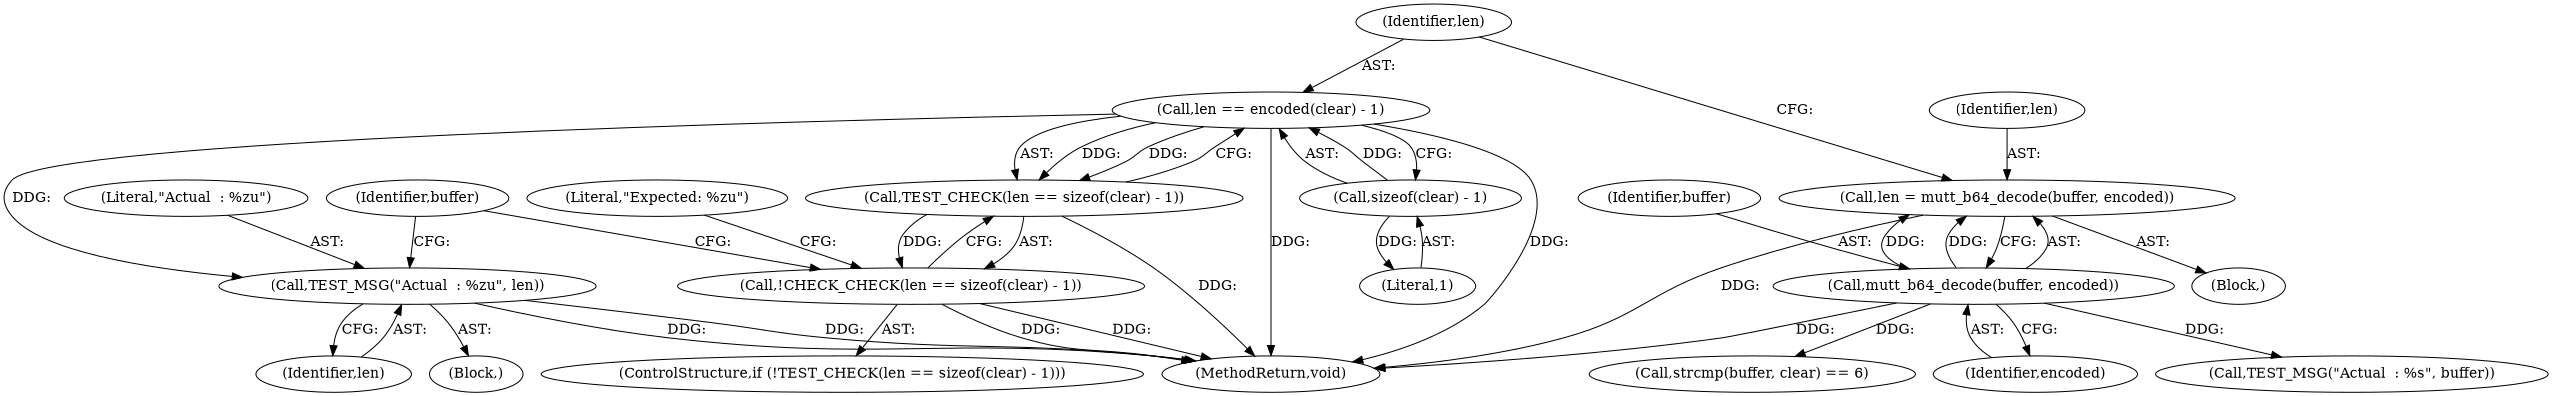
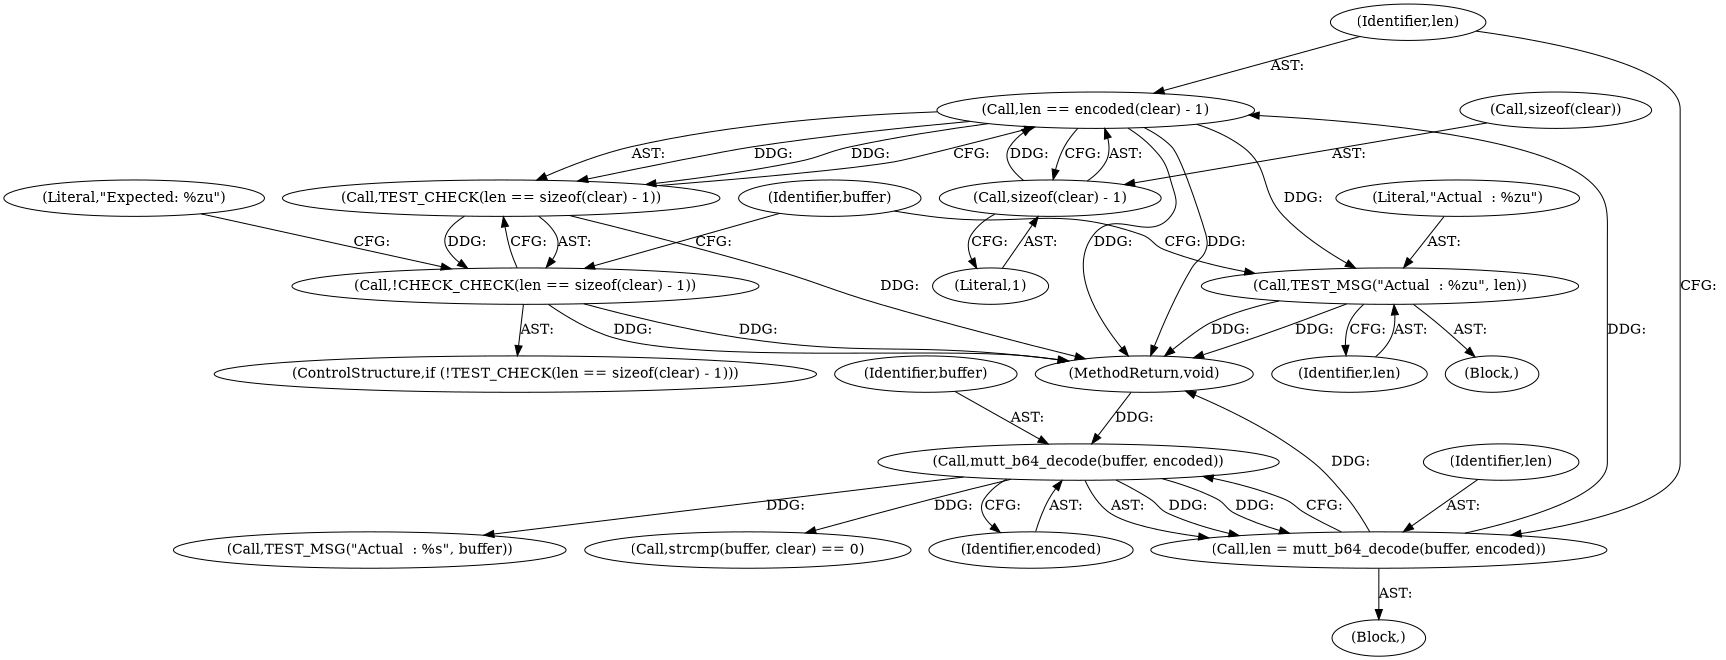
none -> (1556, 110)
none -> (1607, 232)
(1400, 242) -> (992, 242)
(1642, 348) -> (1115, 414)
(1752, 374) -> (748, 550)
